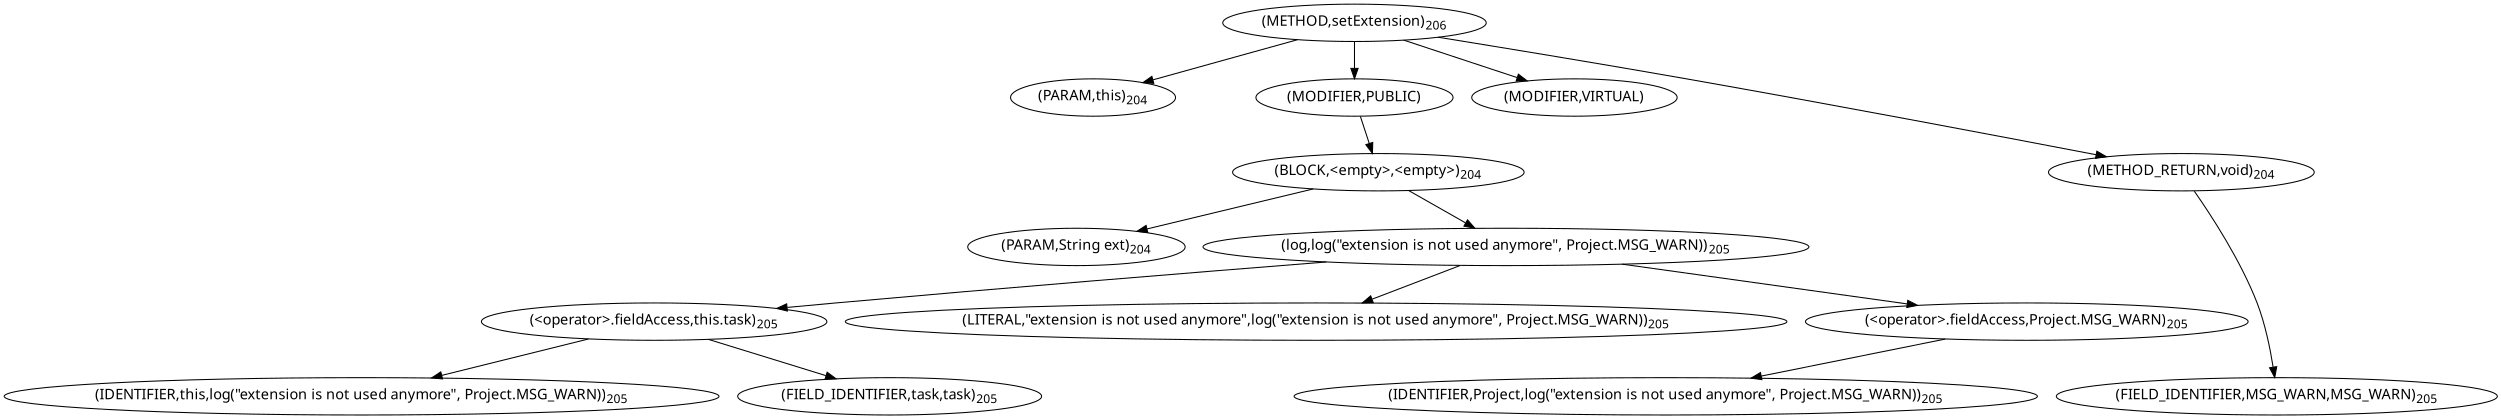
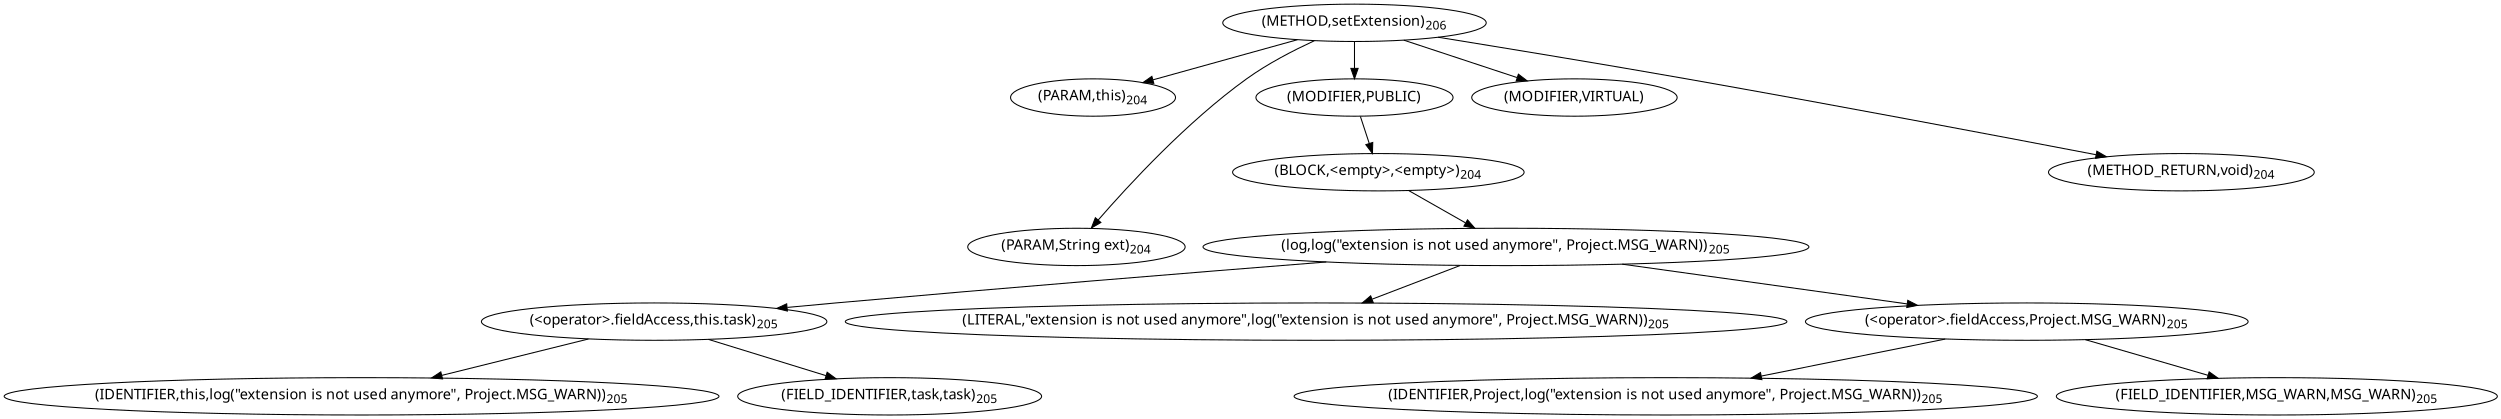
(1230, 209) -> (1197, 119)
(2244, 275) -> (2147, 358)
